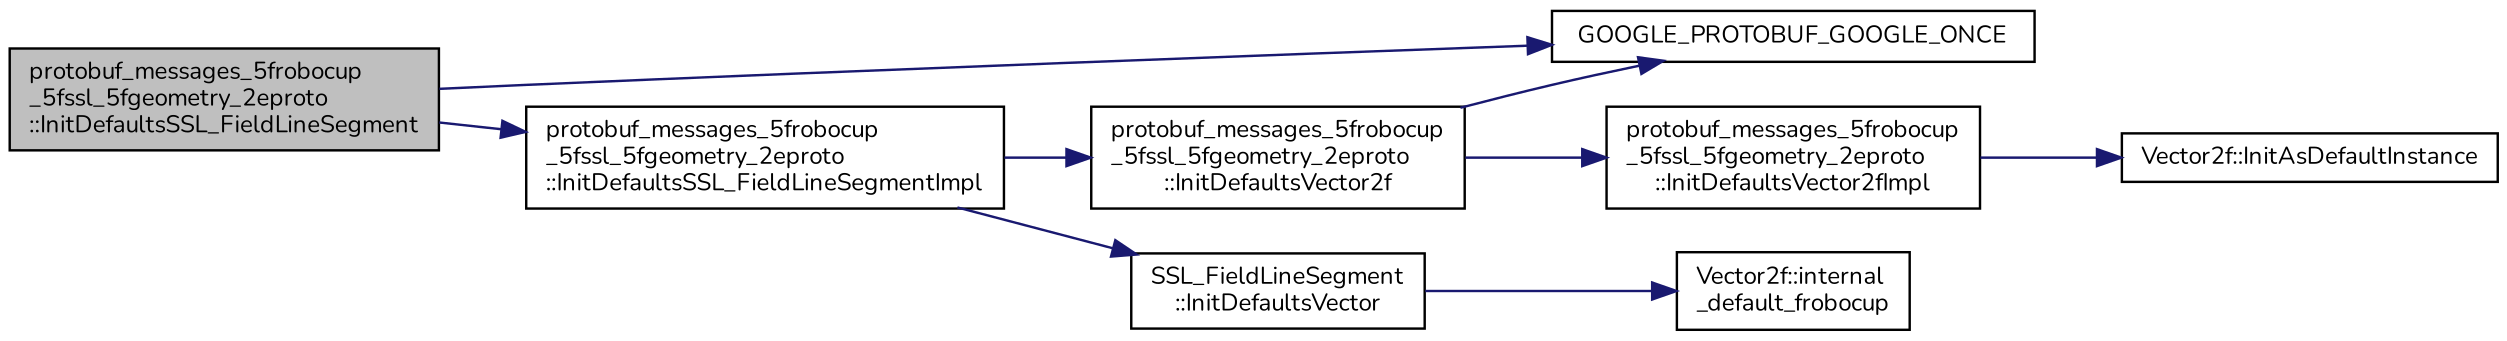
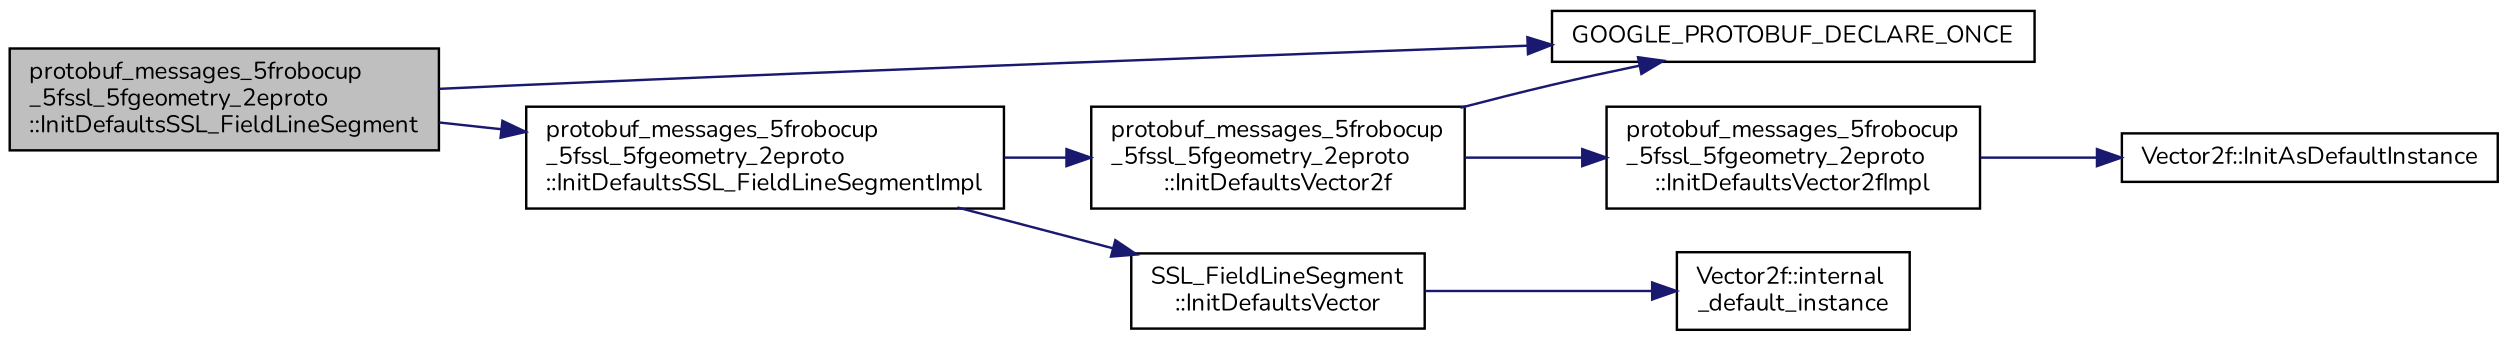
(1793, 36) -> (1793, 36)
(1793, 291) -> (1793, 291)
